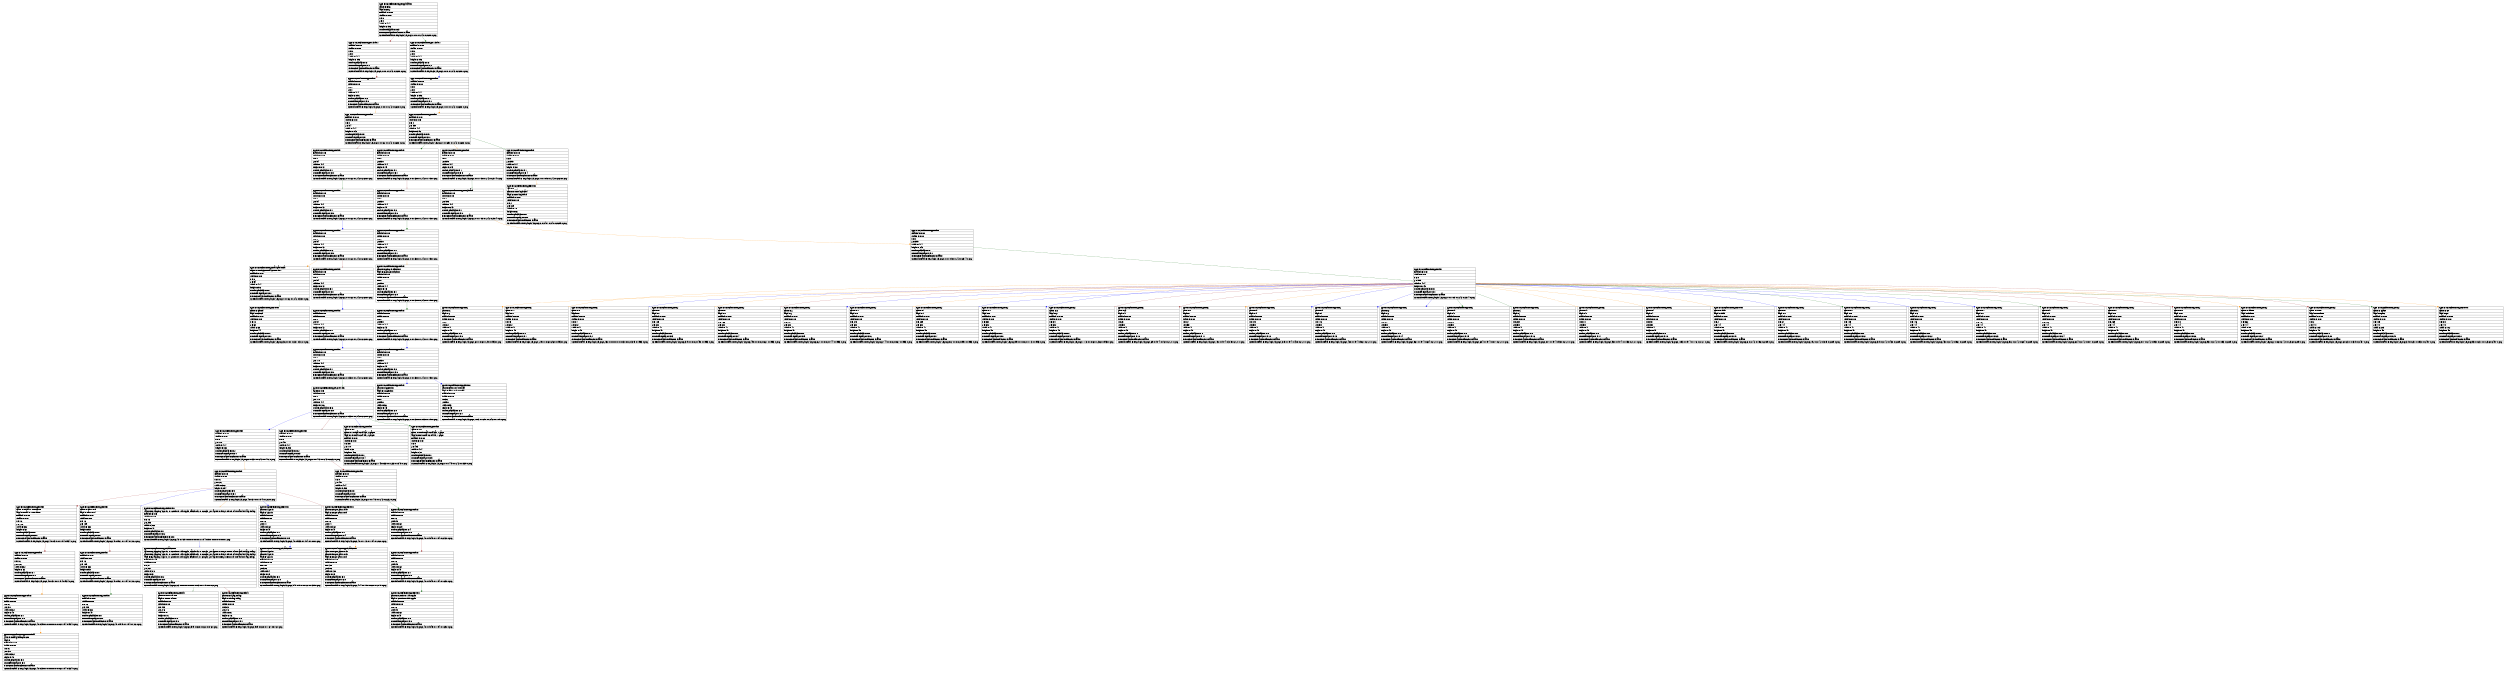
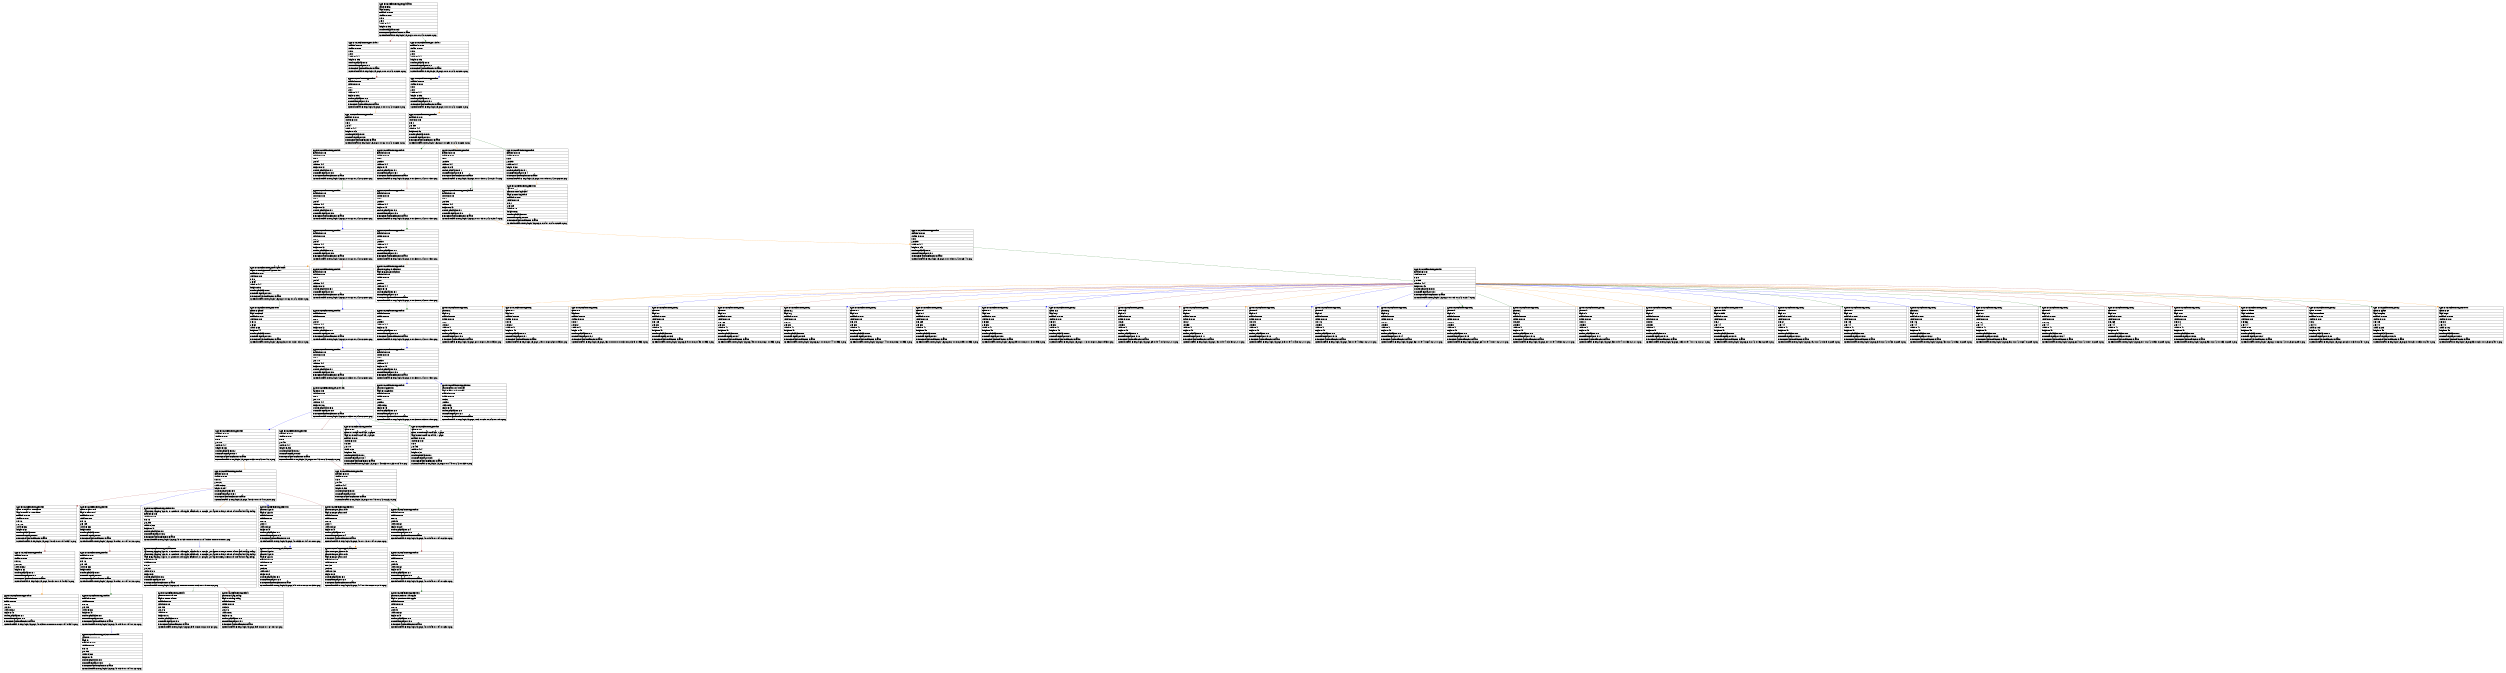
(159, 537) -> (160, 537)
(41, 652) -> none
none -> (112, 652)
